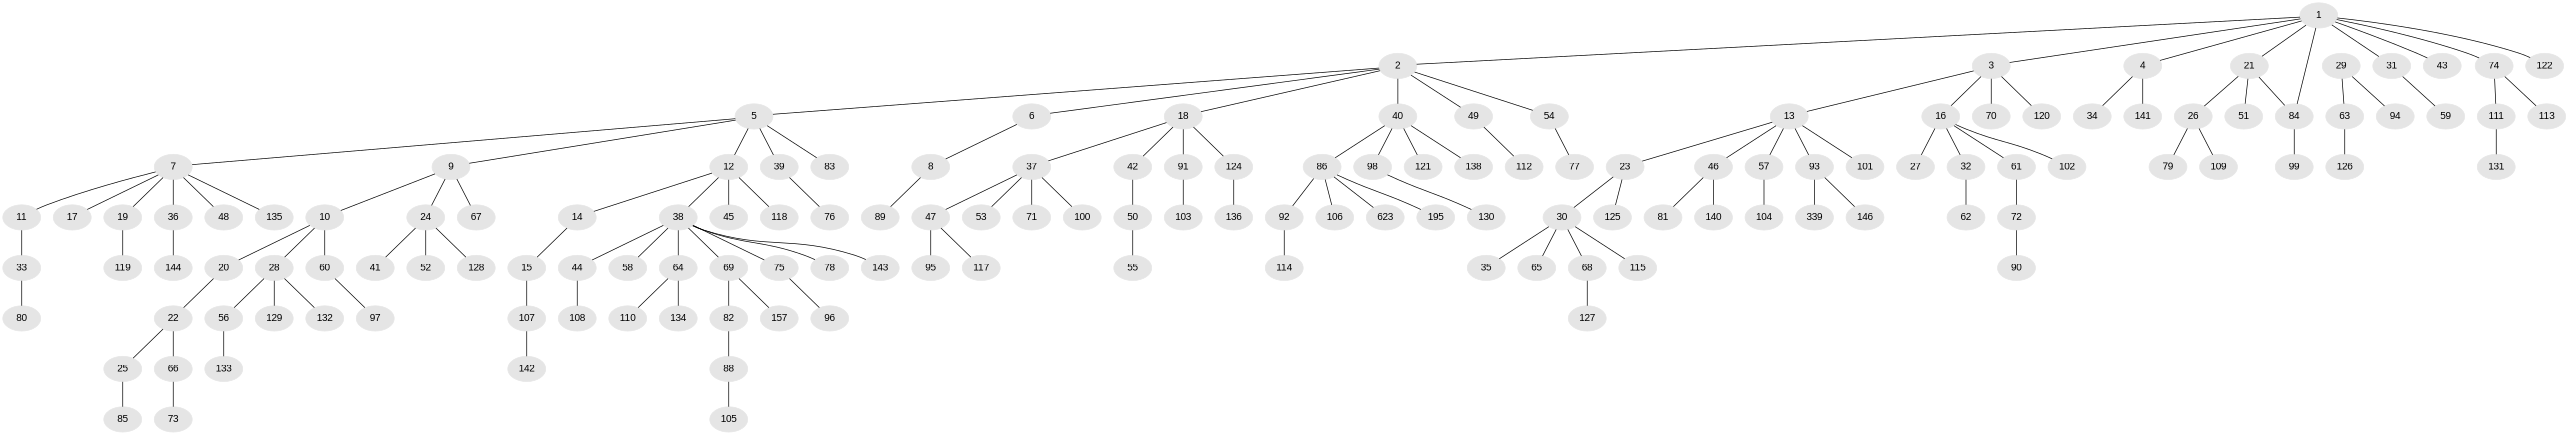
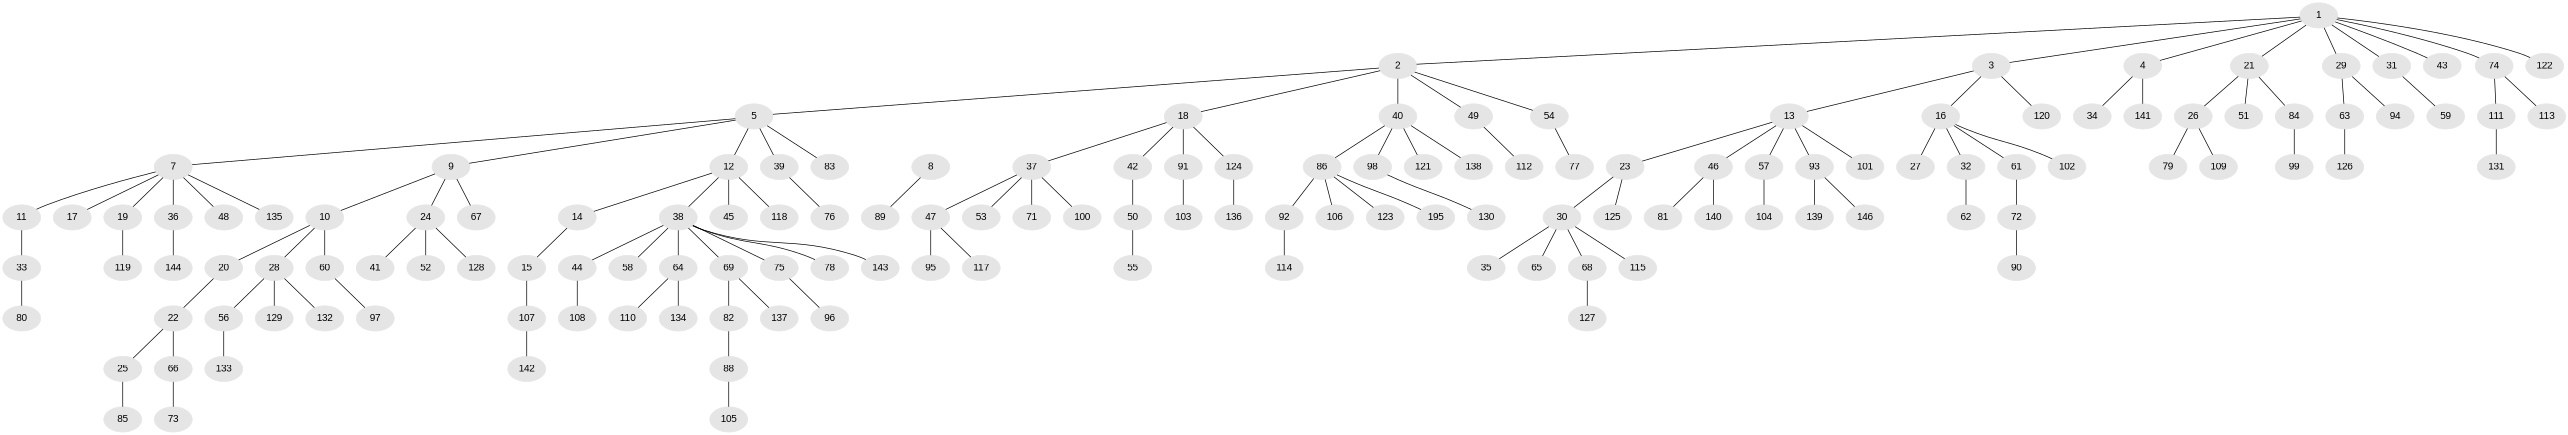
(2307, 66) -> (2330, 41)
(1032, 116) -> none
(1991, 116) -> none
(1385, 217) -> (1385, 217)
(1814, 217) -> (1814, 217)
(779, 318) -> (779, 318)
